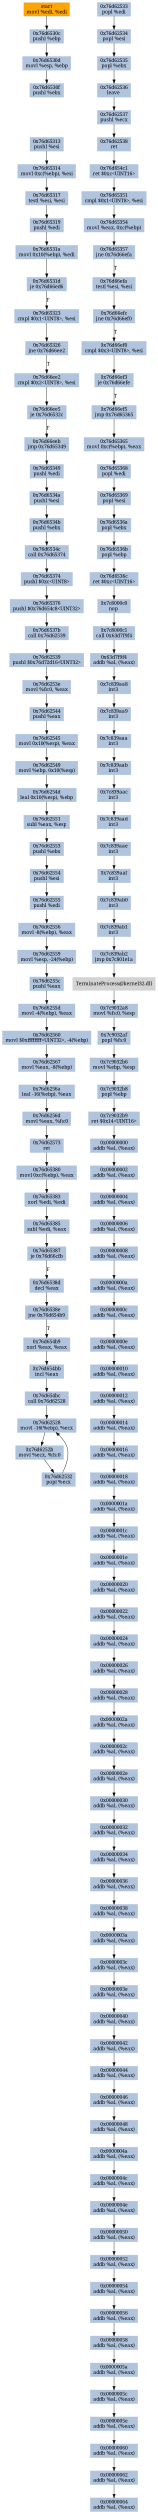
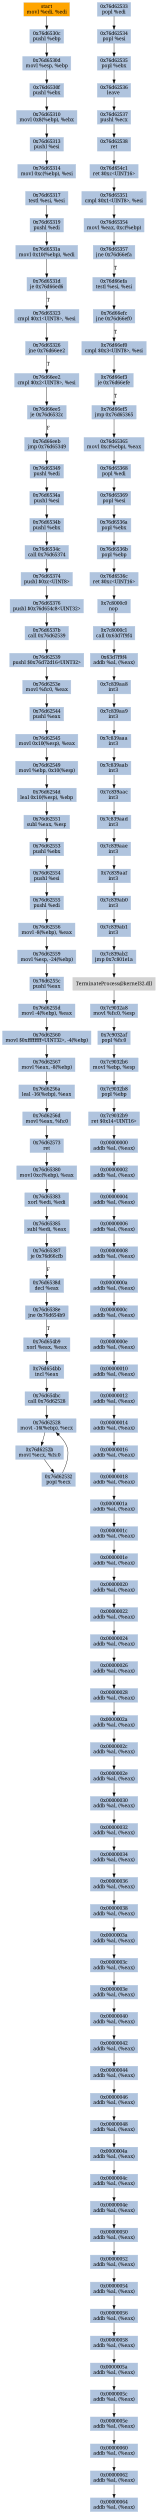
none -> (47, 117)
(47, 183) -> none
(48, 300) -> (48, 300)
